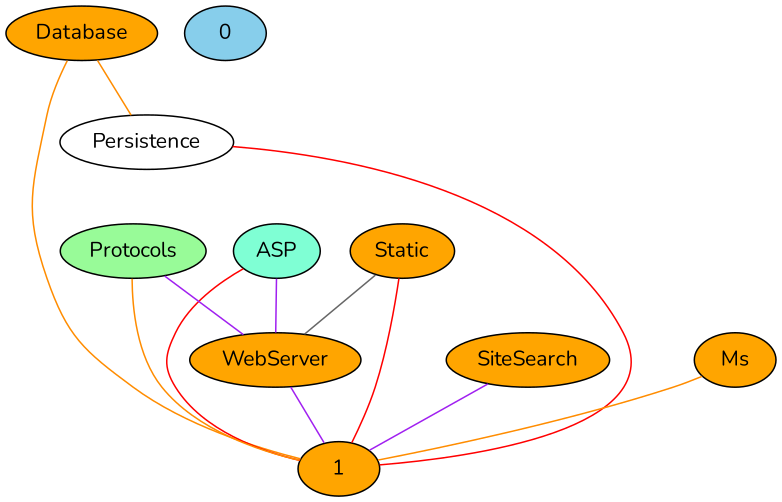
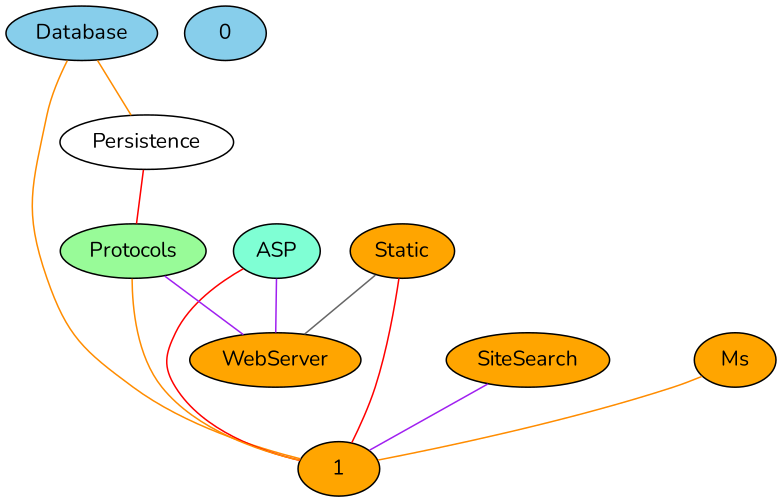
(82, 33) -> (82, 33)
(585, 280) -> (140, 197)
(307, 415) -> none
